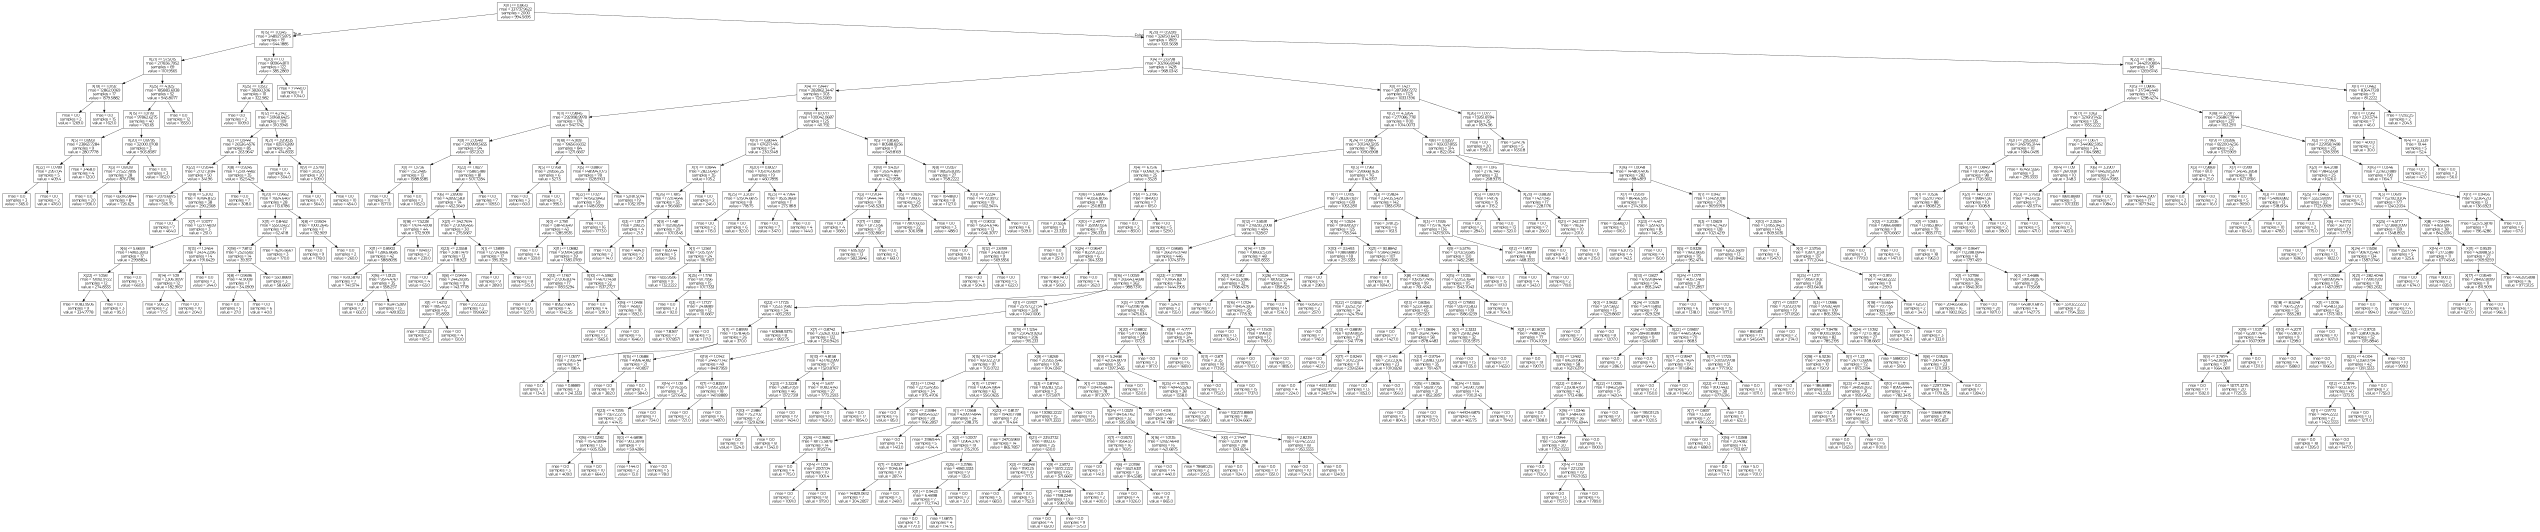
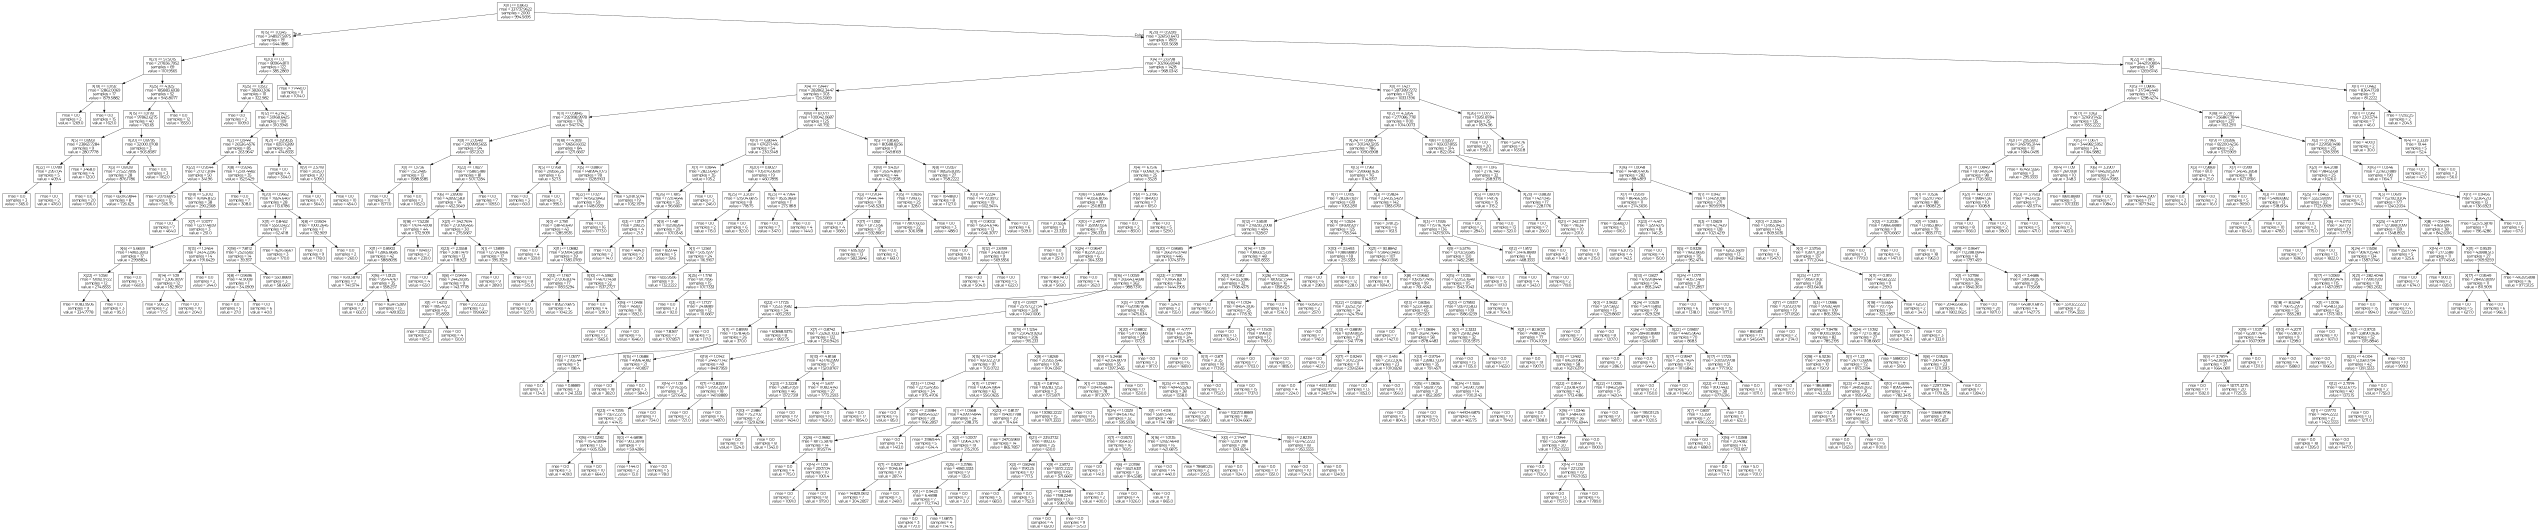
(47, 187) -> (51, 189)
none -> (1345, 282)
(1701, 432) -> (1697, 430)
